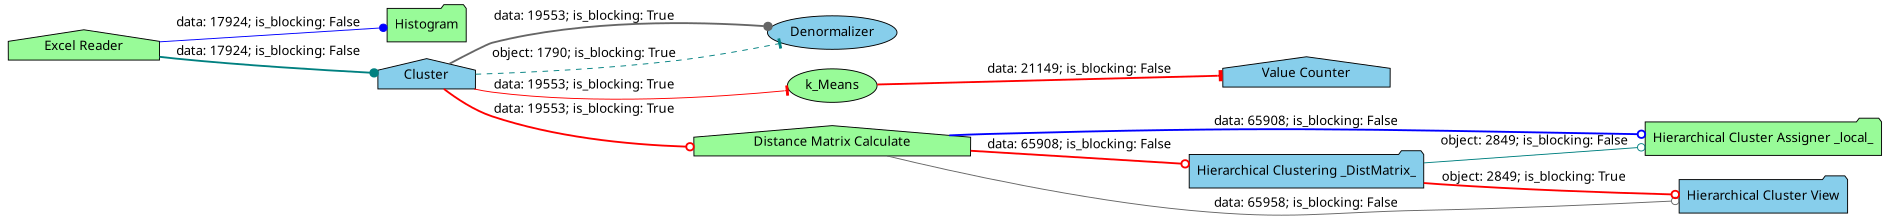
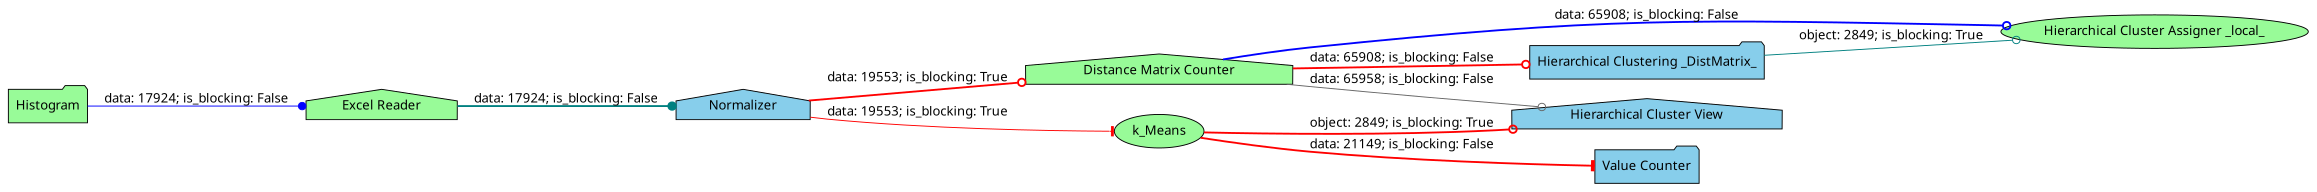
(832, 33) -> none
(269, 35) -> (193, 106)
(1306, 74) -> (1647, 167)
(427, 75) -> (743, 106)
(1763, 139) -> (2155, 32)
(1534, 141) -> (1892, 36)
(832, 142) -> (1159, 71)
(1547, 190) -> (1357, 134)
(1763, 196) -> (1647, 115)
